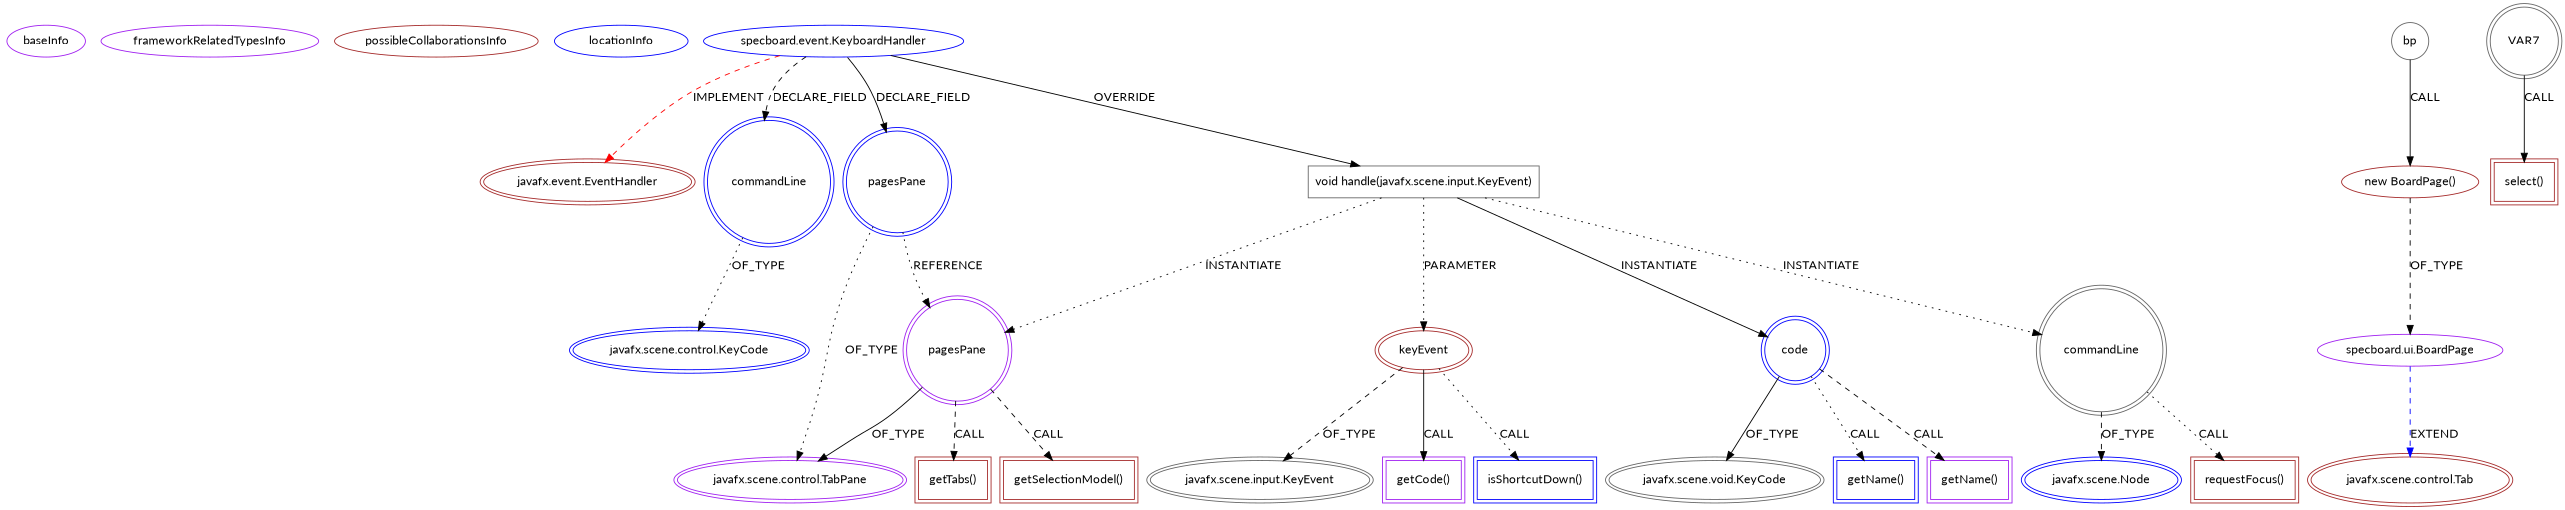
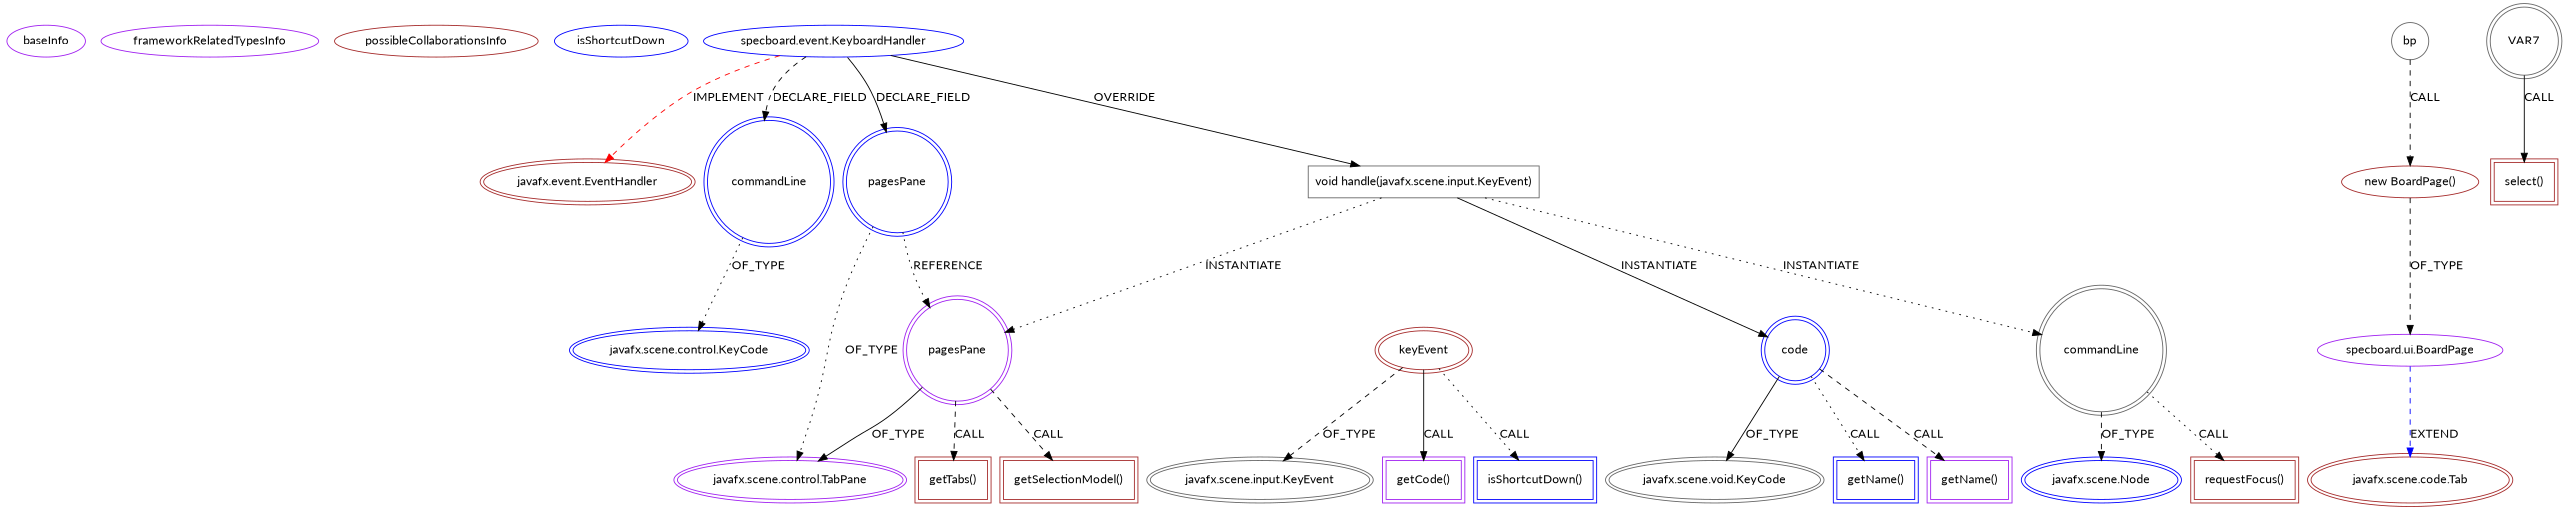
(621, 41) -> (621, 41)
(2410, 108) -> (2410, 108)
(1424, 260) -> none
(2410, 480) -> (2410, 480)
